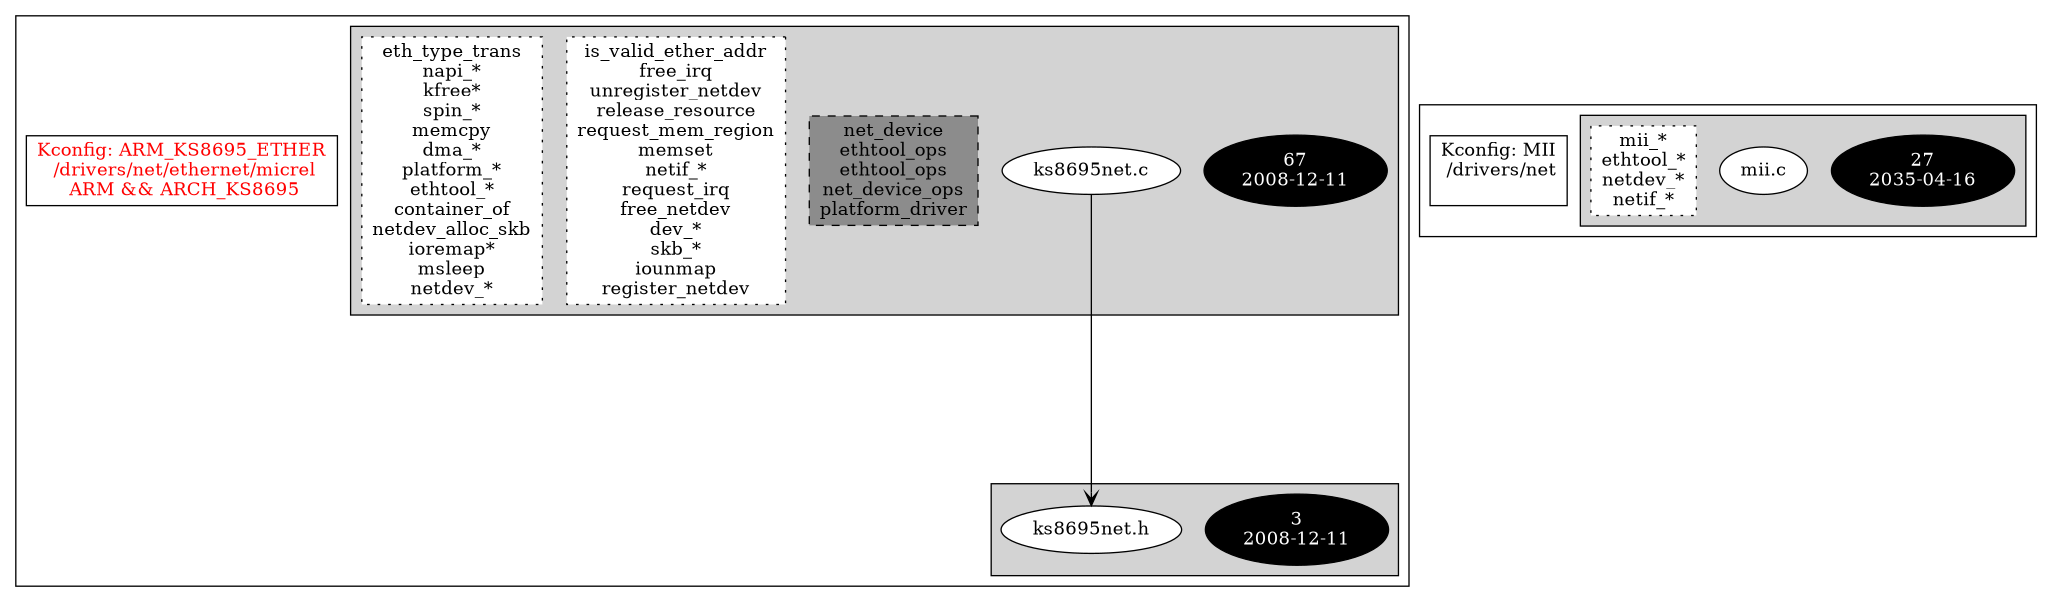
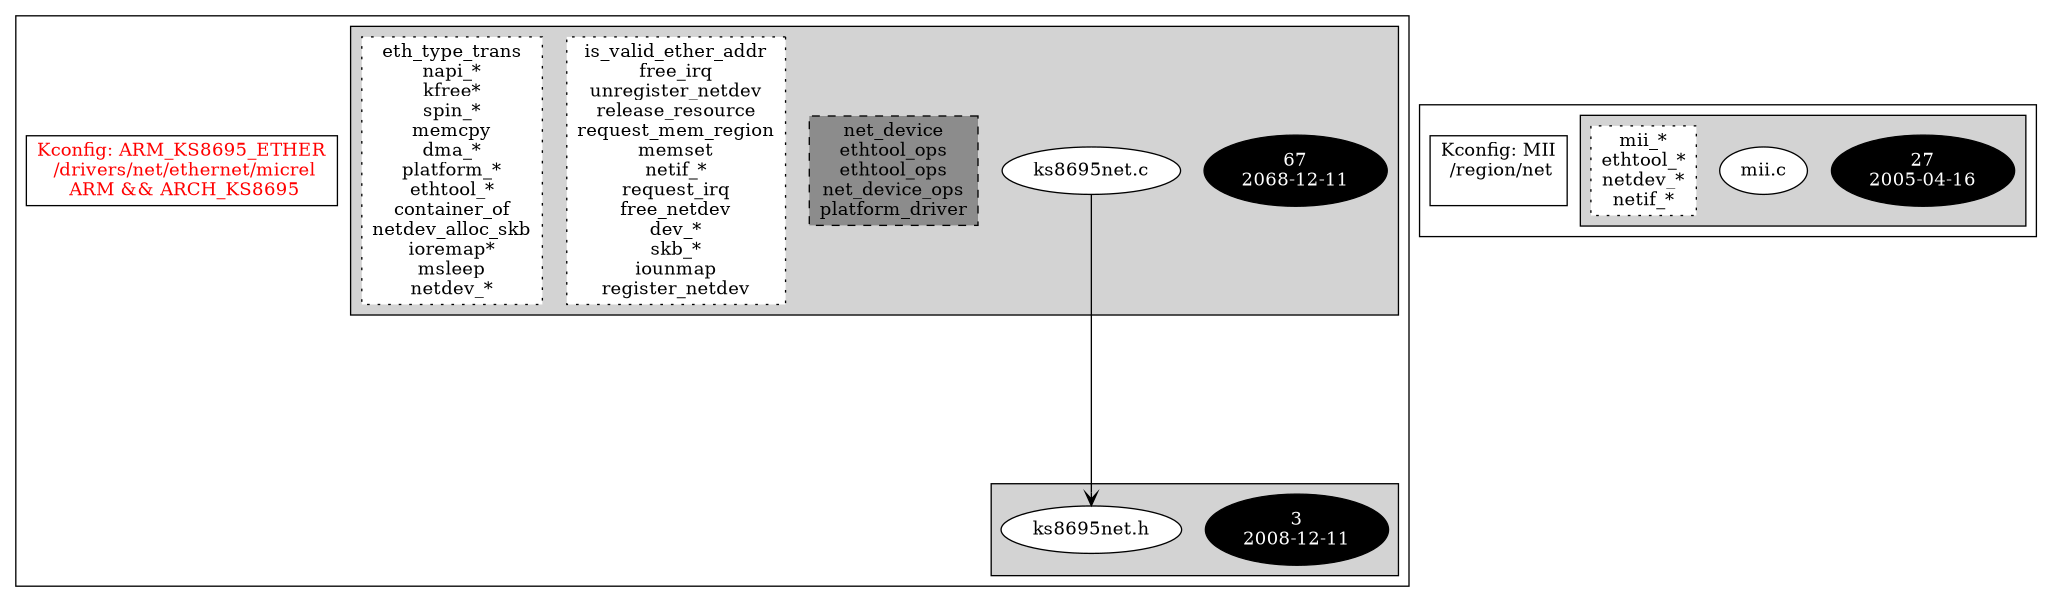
(1296, 171) -> (1296, 171)
(1499, 171) -> (1499, 171)
(1923, 171) -> (1923, 171)
